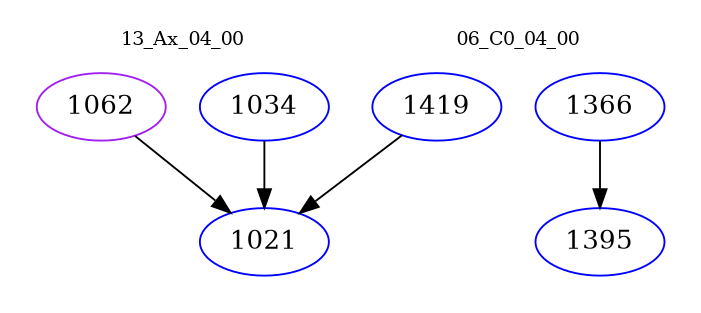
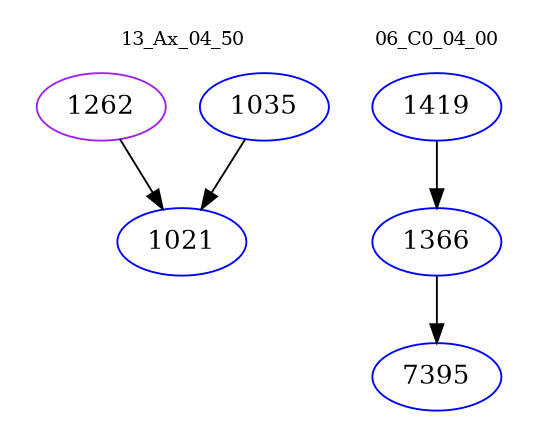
(183, 40) -> (183, 40)
(101, 107) -> (101, 107)
(264, 107) -> (264, 107)
(370, 160) -> (437, 165)
(600, 242) -> (437, 377)
